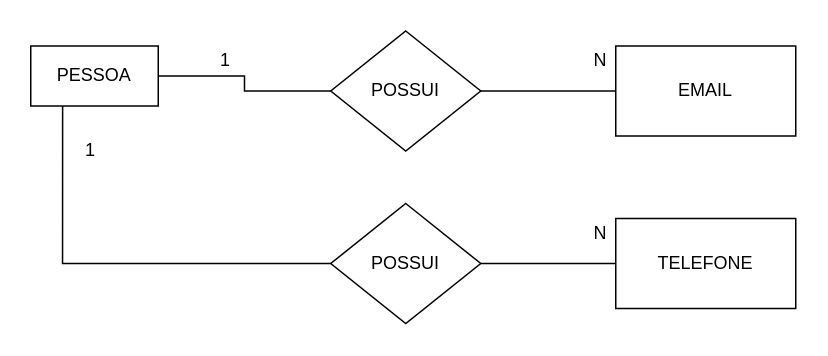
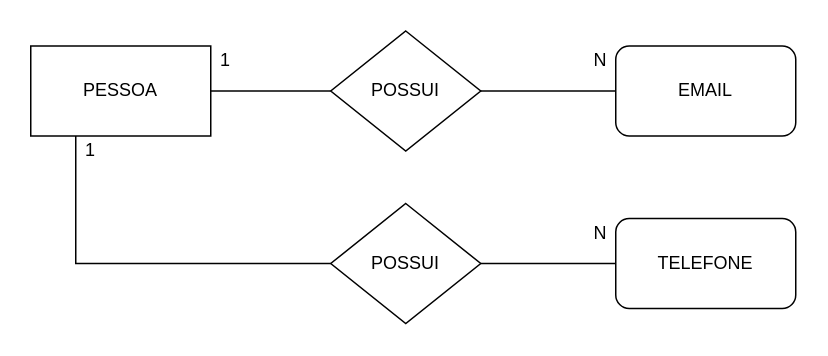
(95, 76) -> (121, 91)
(706, 91) -> (706, 91)
(706, 263) -> (706, 263)
